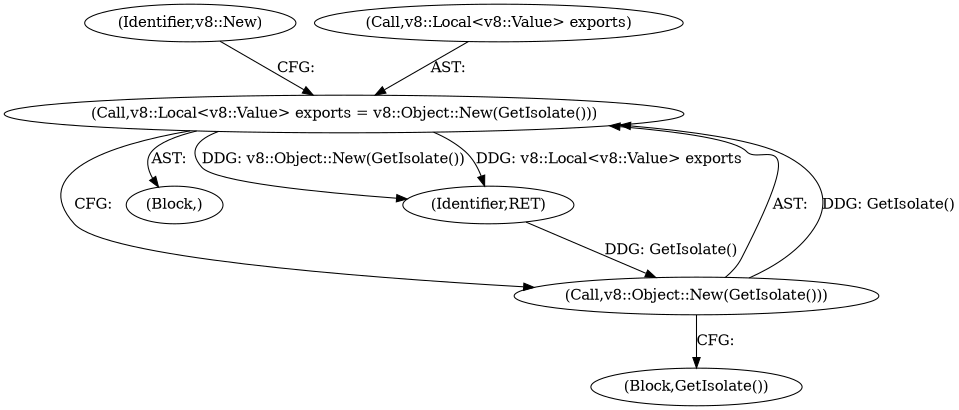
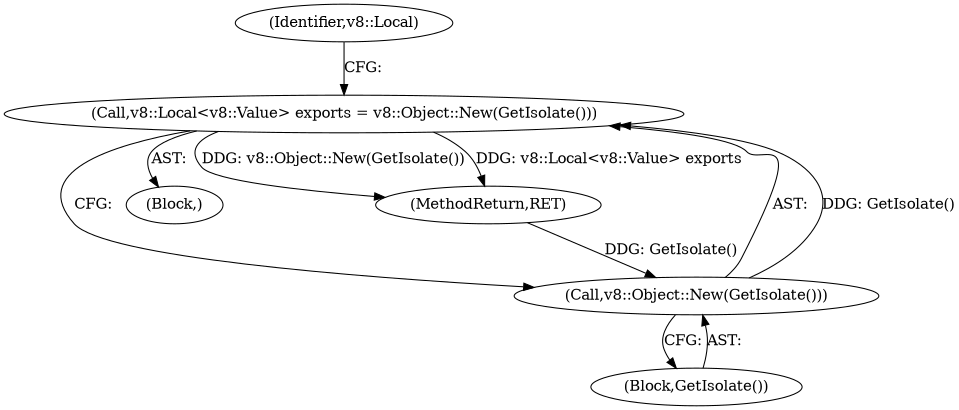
(190, 23) -> (344, 23)
(499, 23) -> none
(488, 205) -> (488, 205)
none -> (707, 347)
